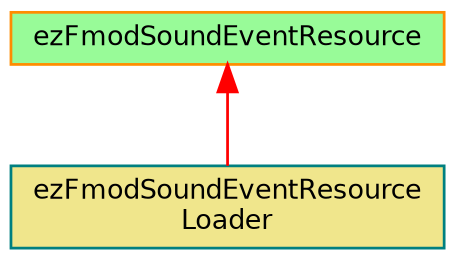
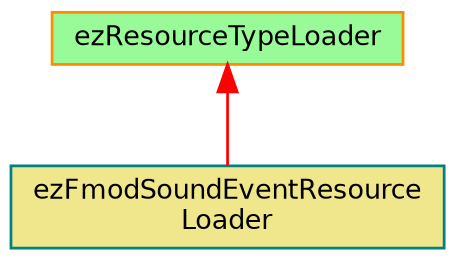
(228, 38) -> (228, 38)
